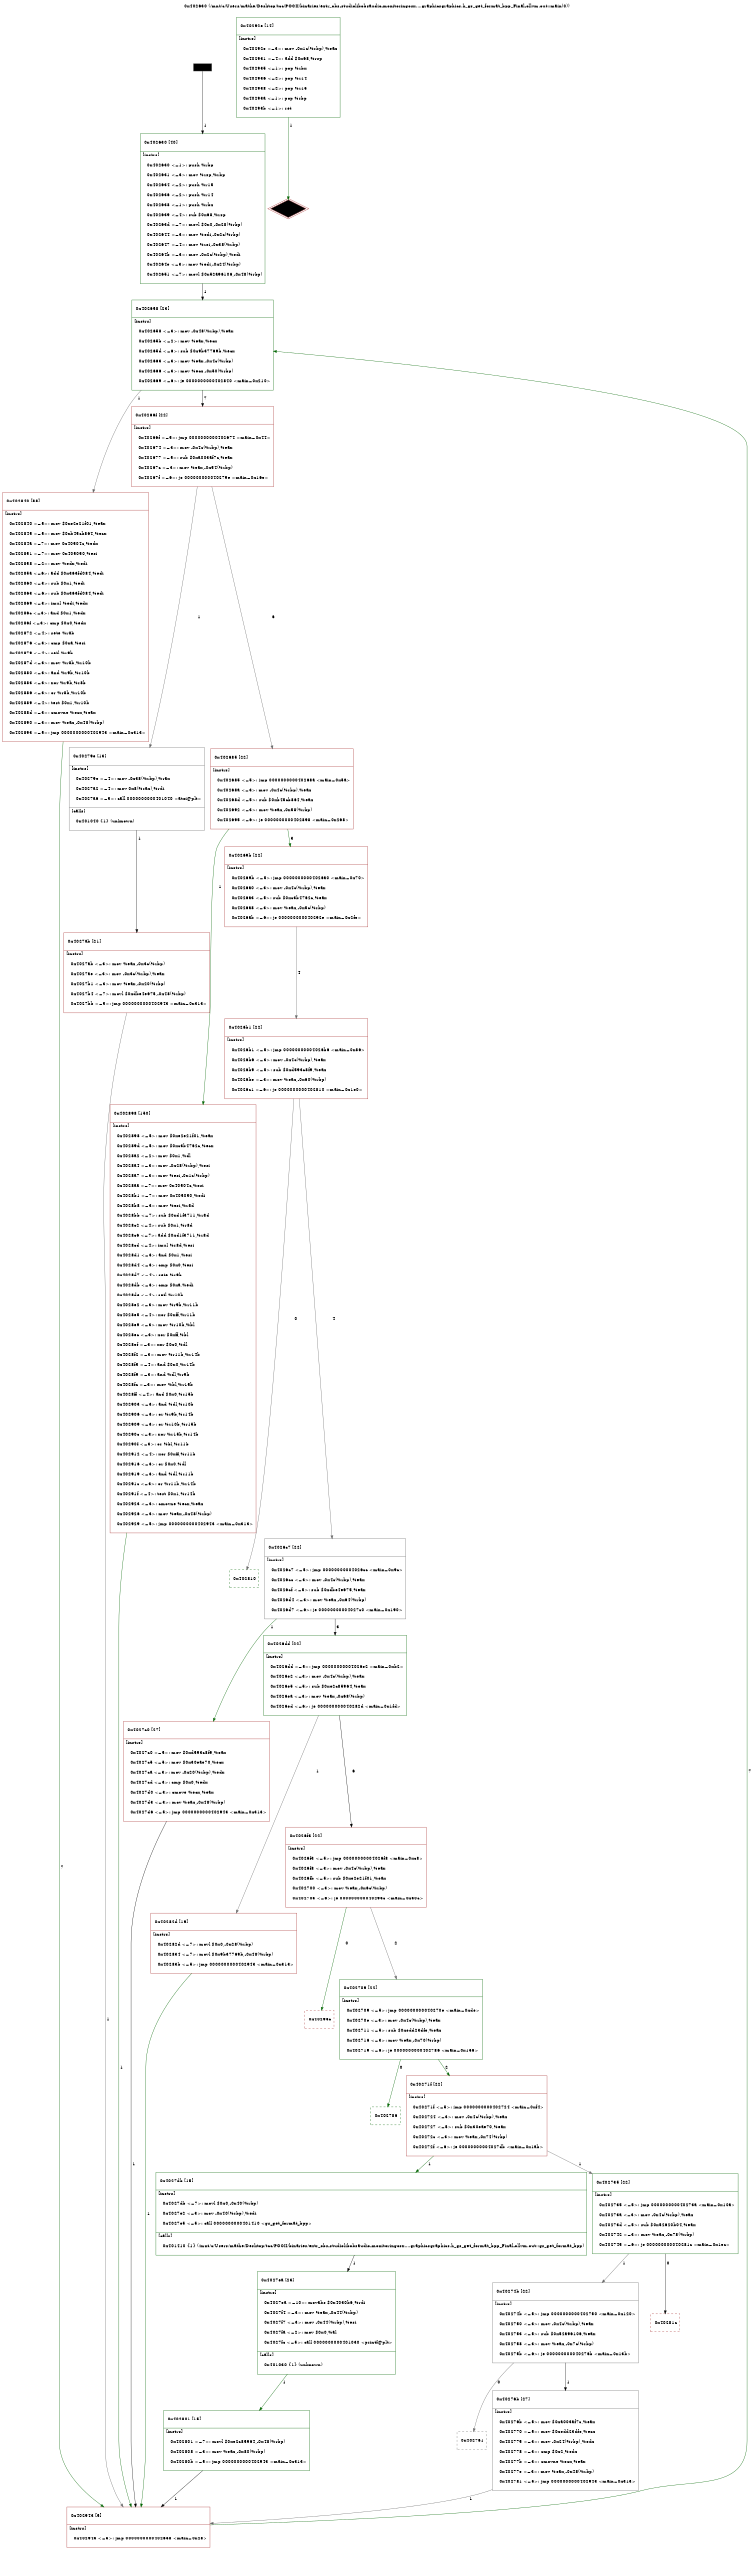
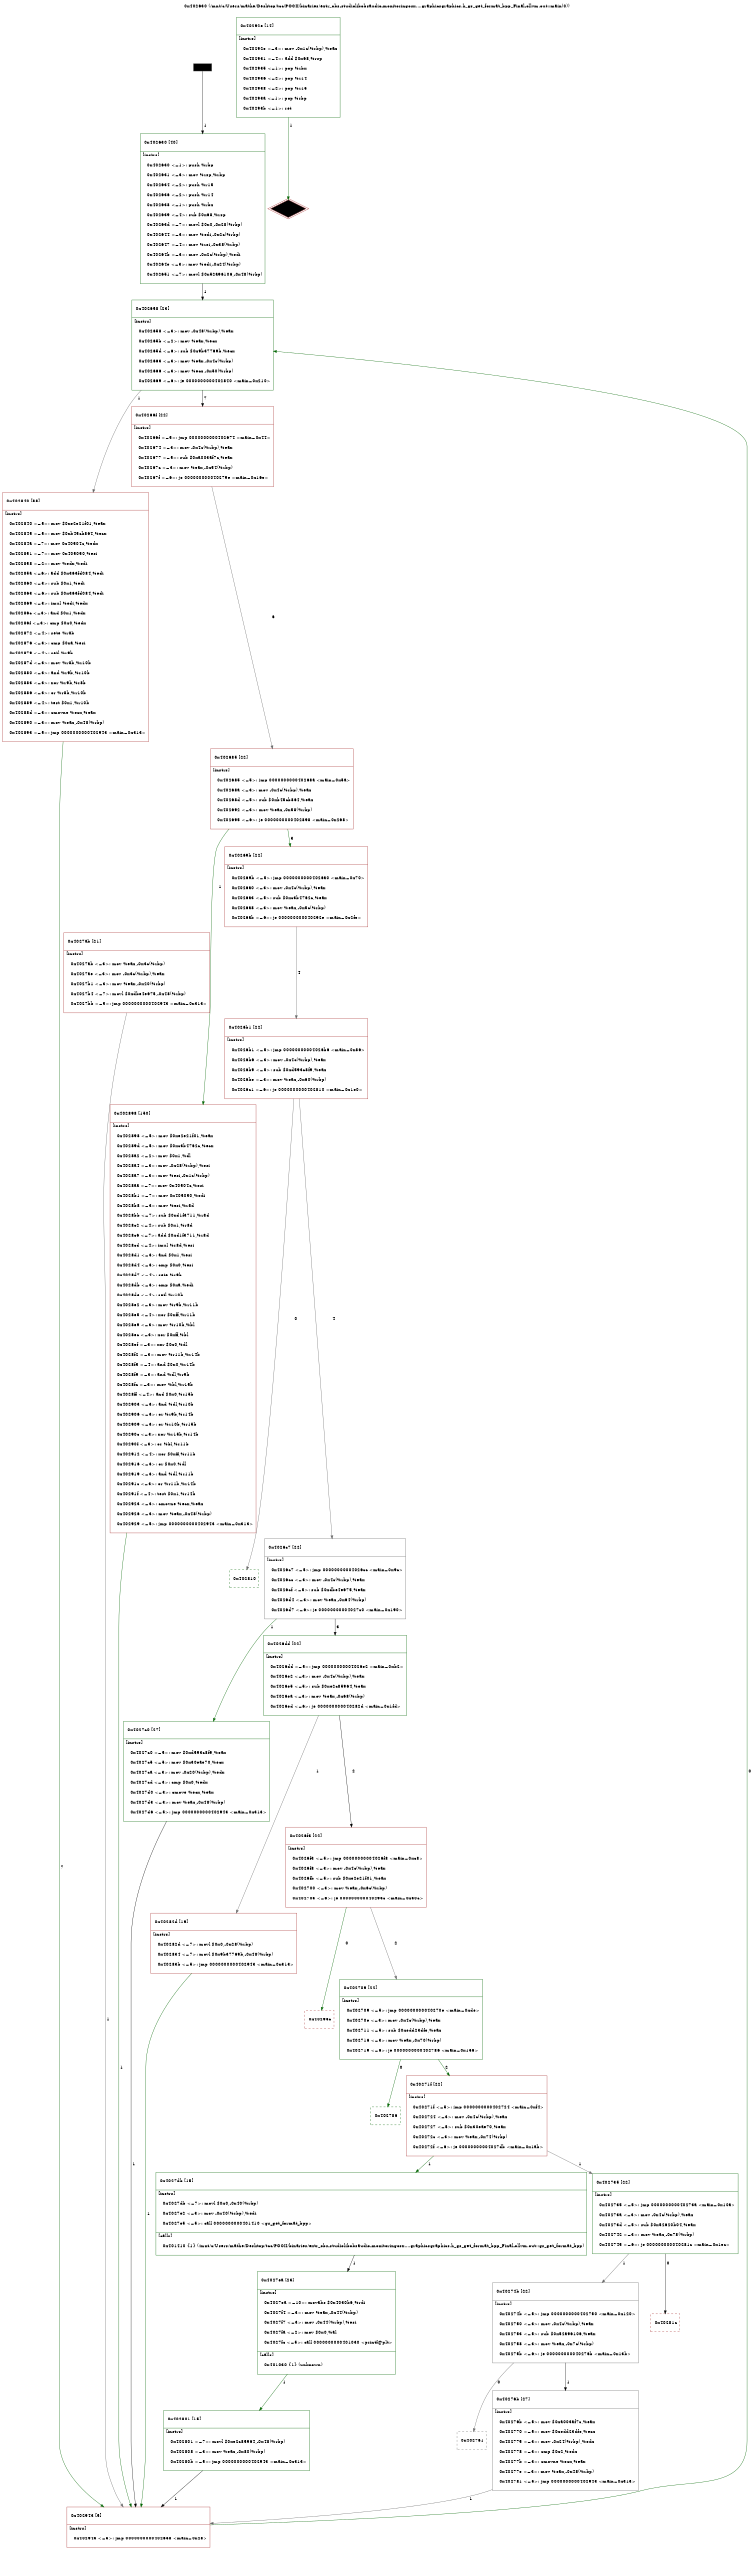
(137, 789) -> none
(197, 1771) -> (197, 1771)
(353, 1771) -> (353, 1771)
(749, 1771) -> (749, 1771)
